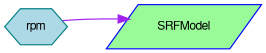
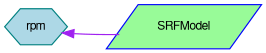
(90, 19) -> (97, 34)
